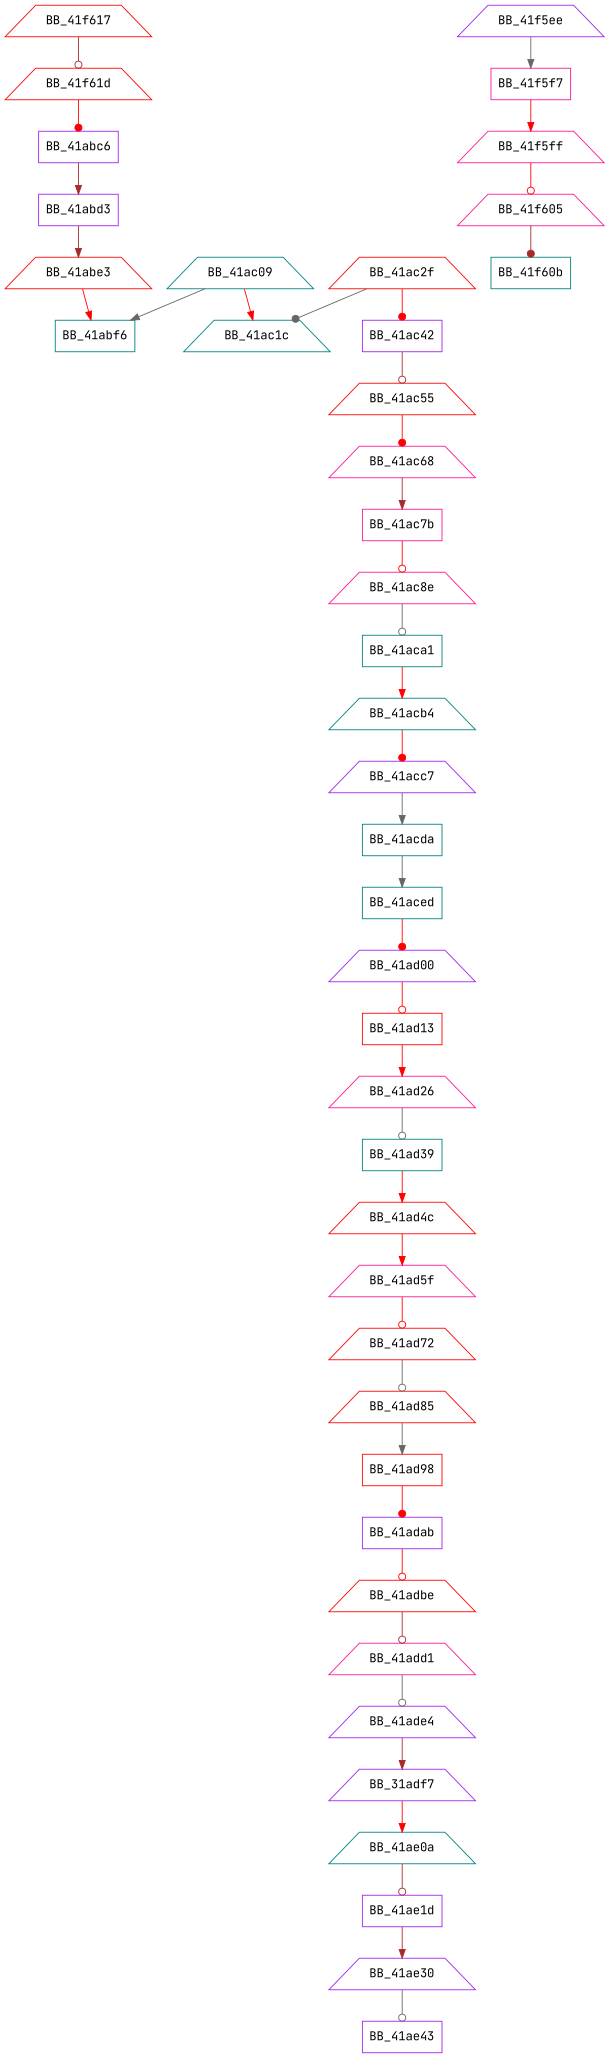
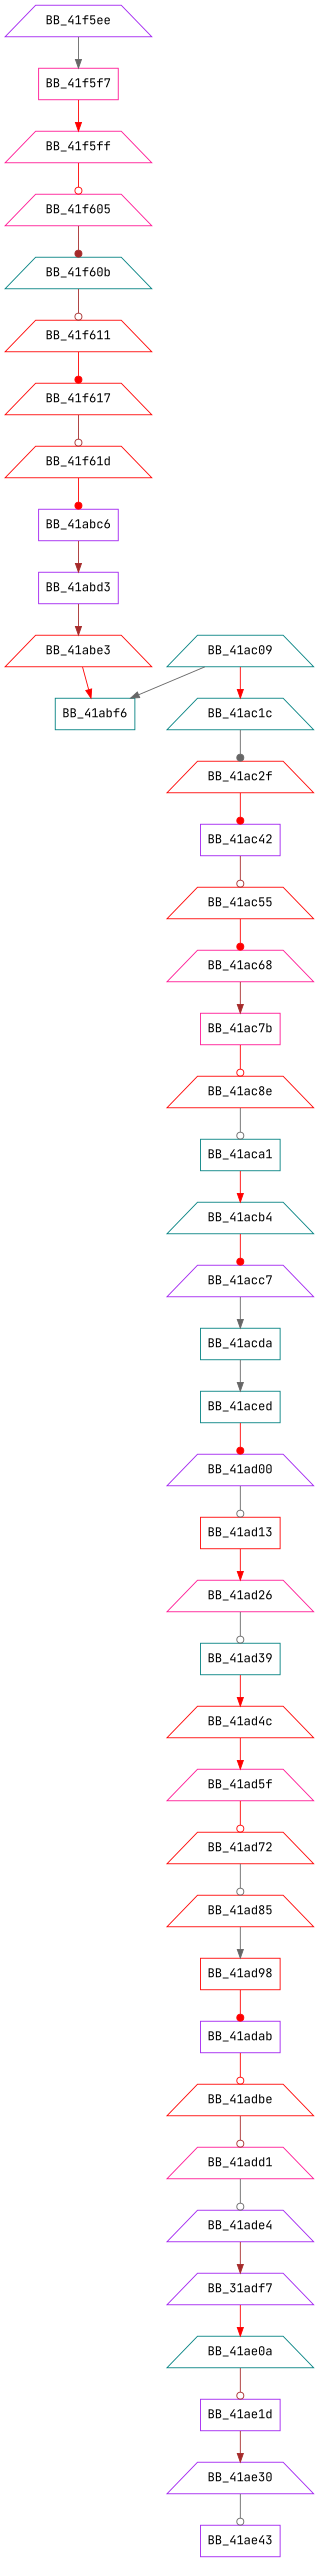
(531, 273) -> (78, 273)
(333, 303) -> (240, 742)
none -> (78, 336)
(402, 588) -> (240, 1092)
(402, 994) -> (240, 1498)
